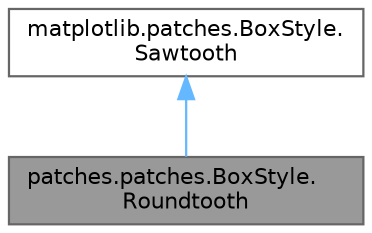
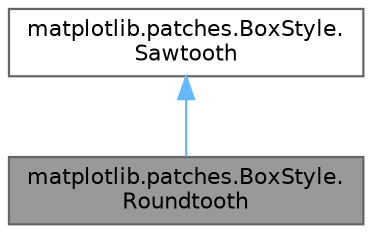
(186, 191) -> (186, 191)
